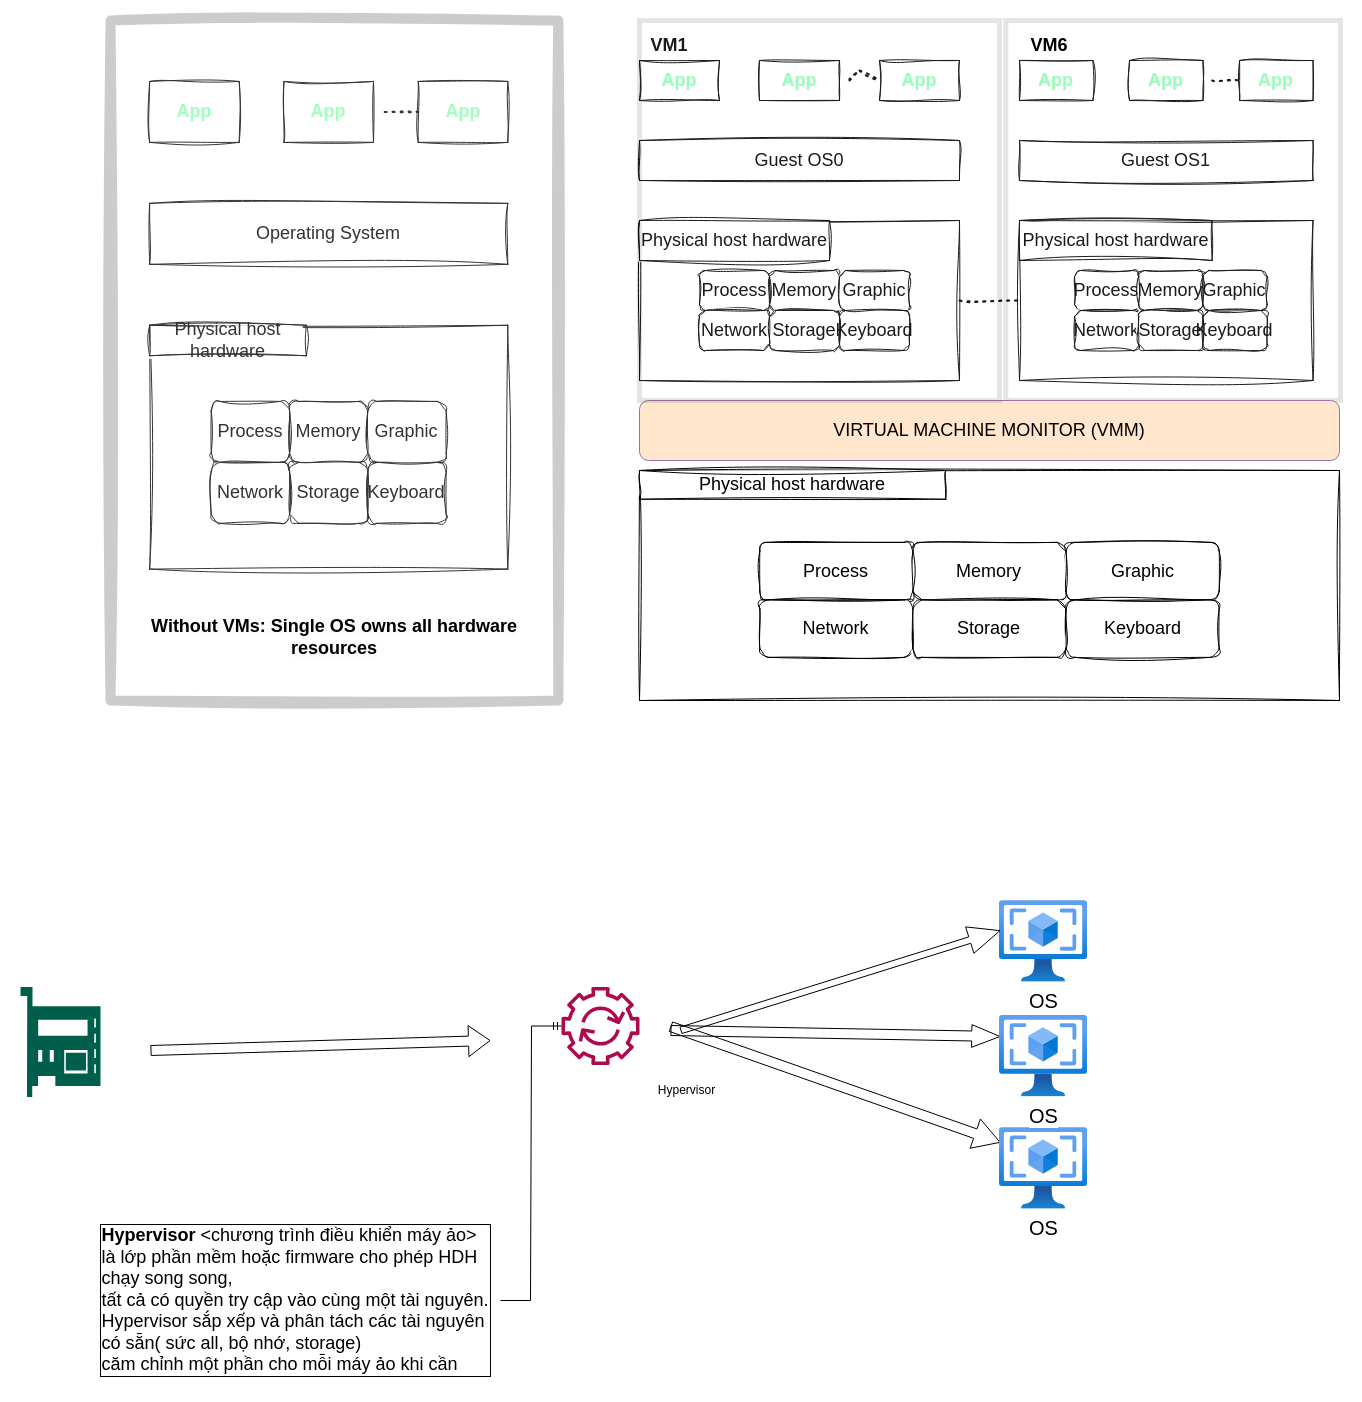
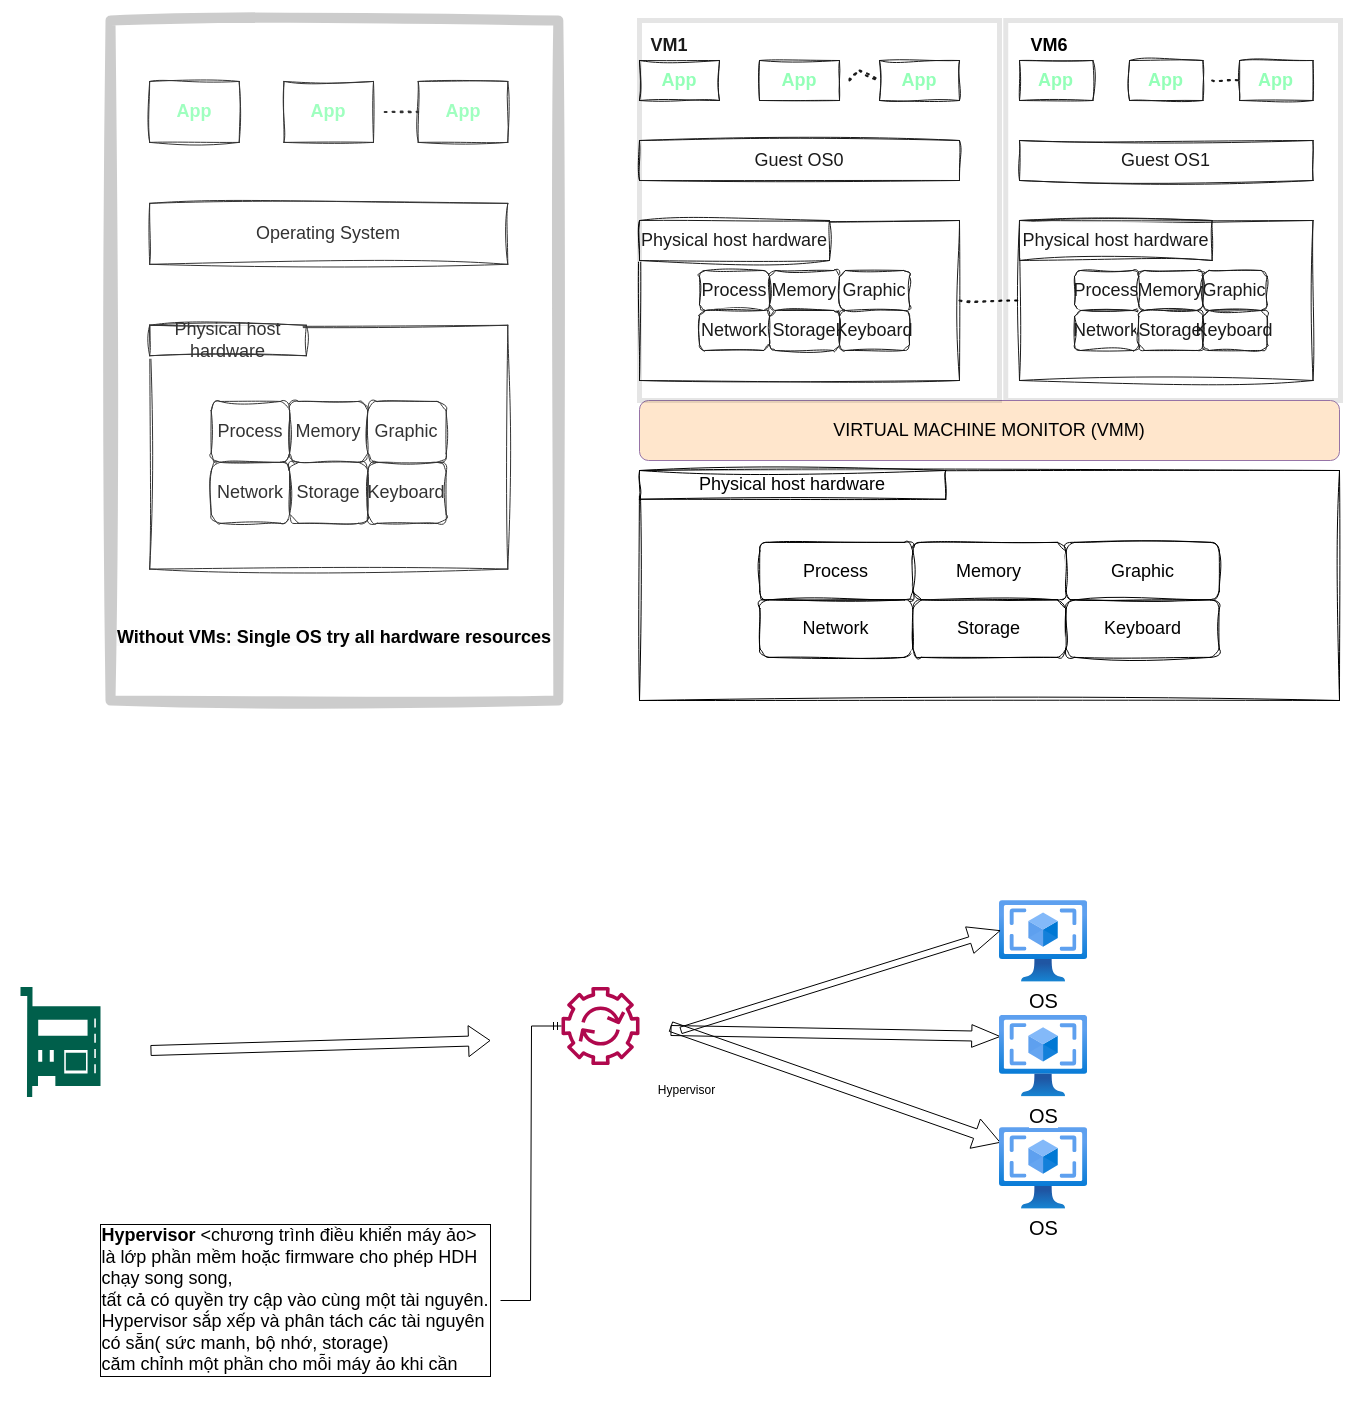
(335, 361) -> (335, 361)
(296, 1301) -> (296, 1301)
